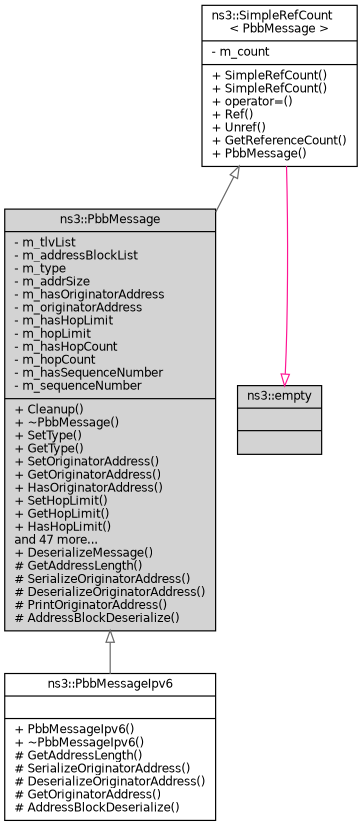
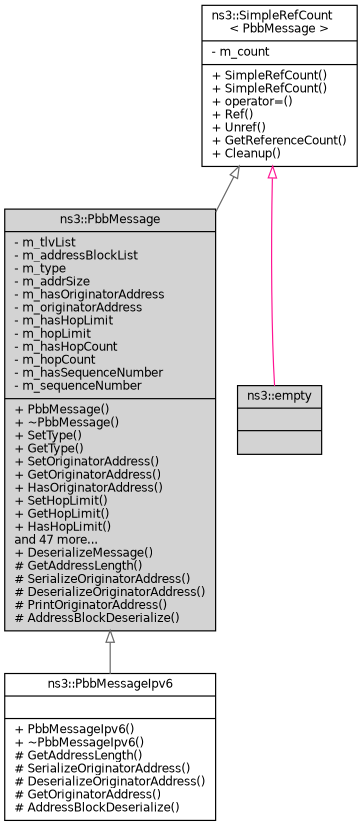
(259, 154) -> (246, 154)
(288, 270) -> (272, 282)
(49, 410) -> (62, 410)
